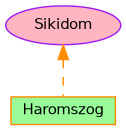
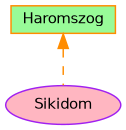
(63, 78) -> (63, 67)
